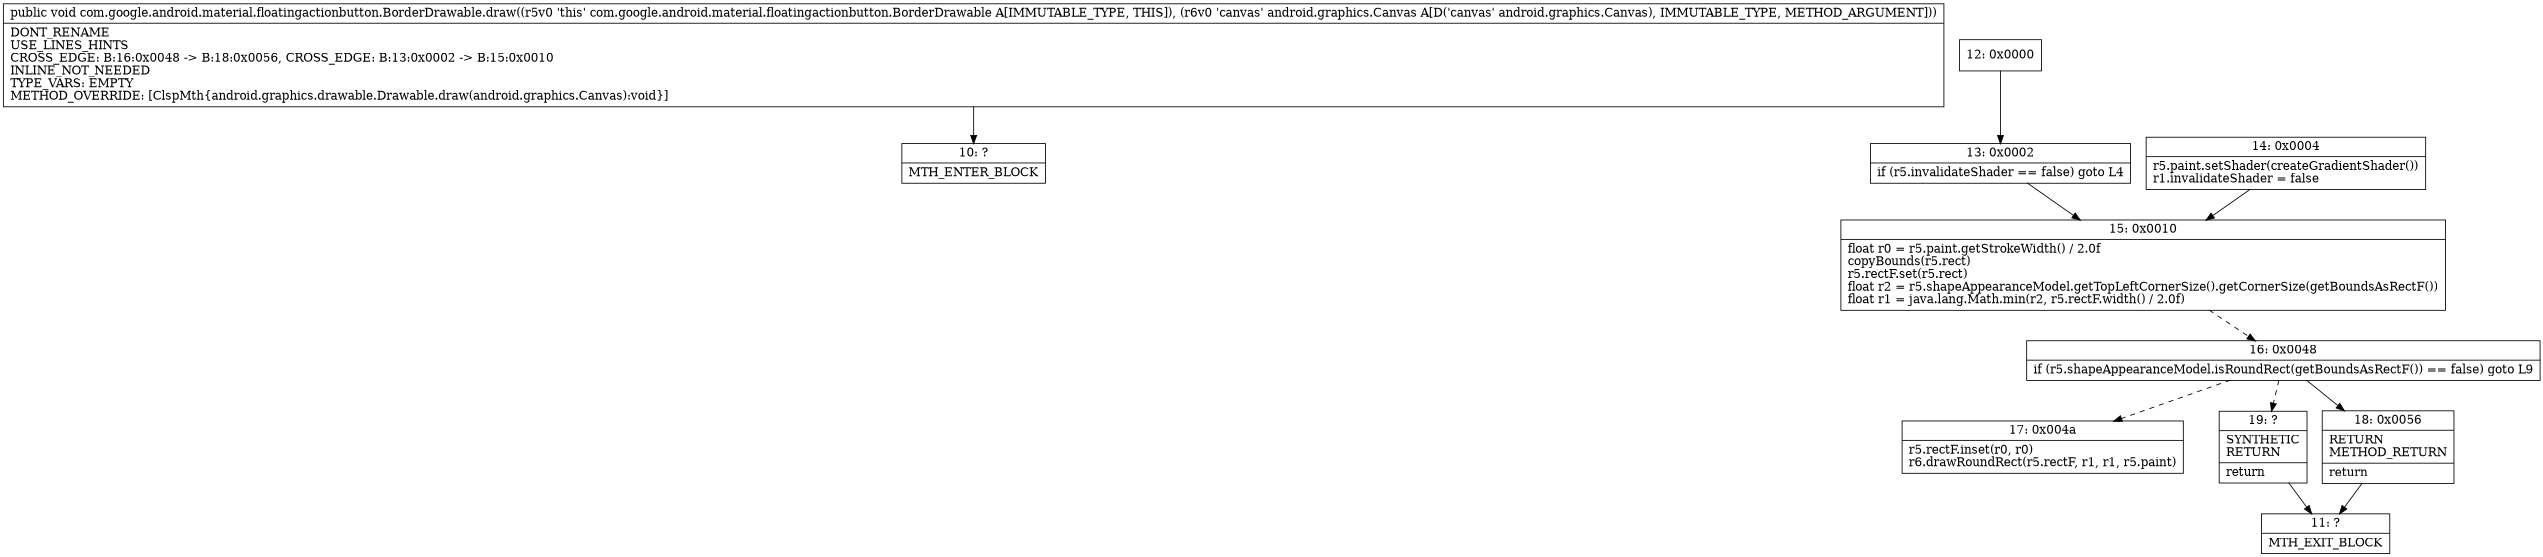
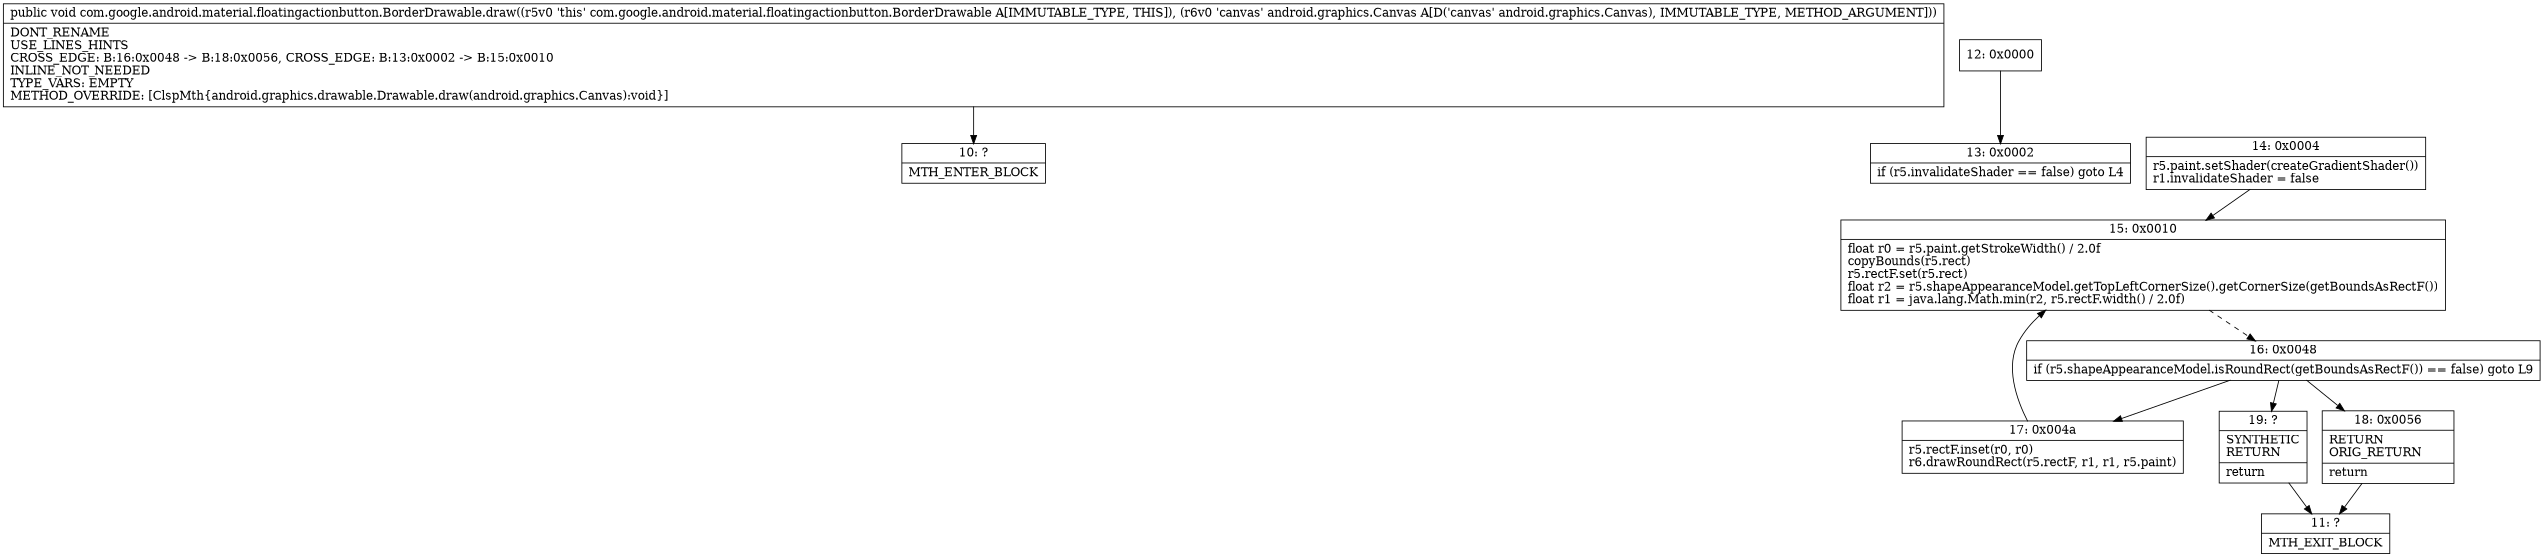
(2050, 199) -> (2013, 366)
(2276, 392) -> (2276, 392)
(2176, 399) -> (2176, 399)
(2388, 453) -> (2375, 453)
